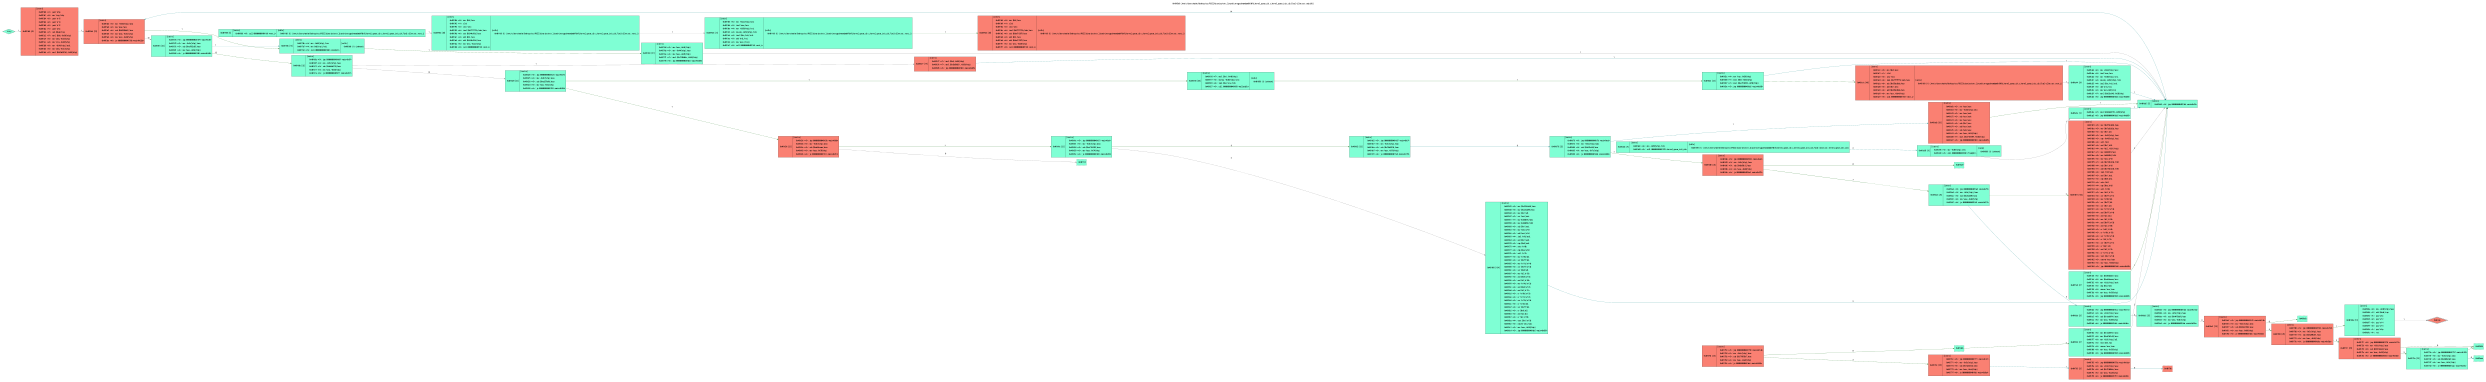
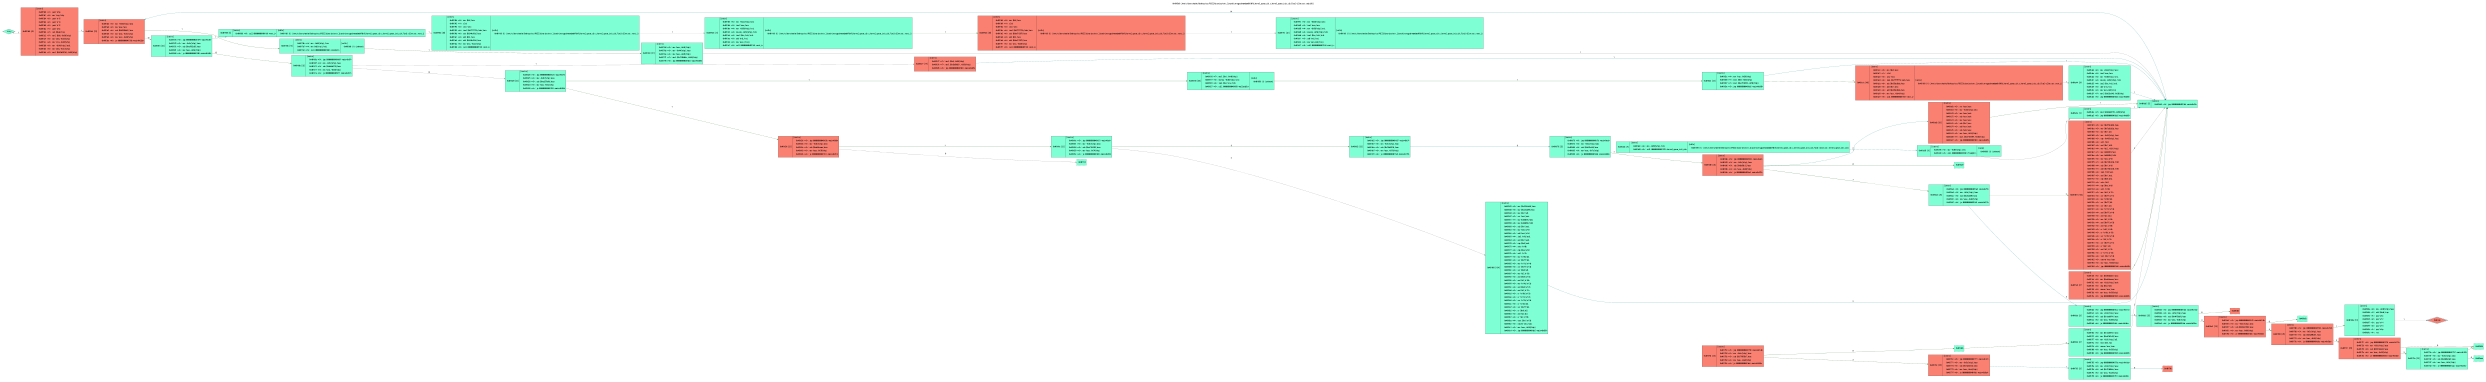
(17, 32) -> (17, 34)
none -> (1380, 33)
(244, 46) -> (217, 38)
(1769, 129) -> (1850, 153)
(2100, 285) -> (2100, 285)
none -> (2235, 311)
(2100, 369) -> (2100, 369)
